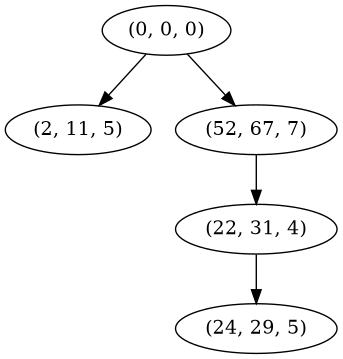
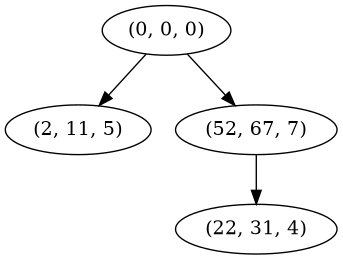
(256, 329) -> none
